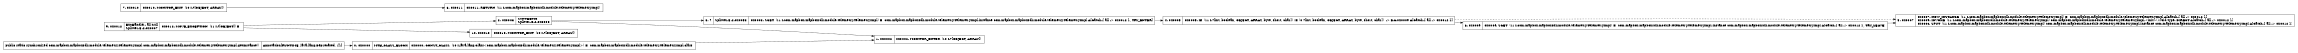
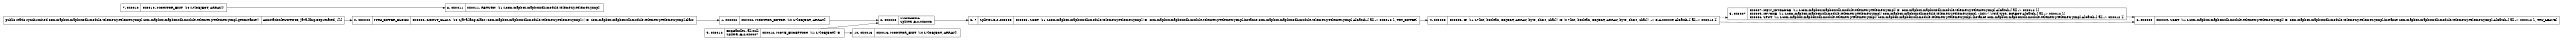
(1891, 23) -> (2129, 17)
(712, 28) -> (853, 20)
(391, 46) -> (391, 20)
